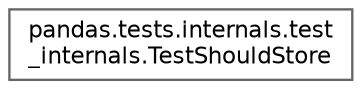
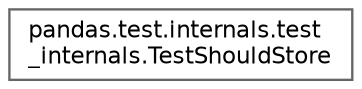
(181, 45) -> (181, 45)
